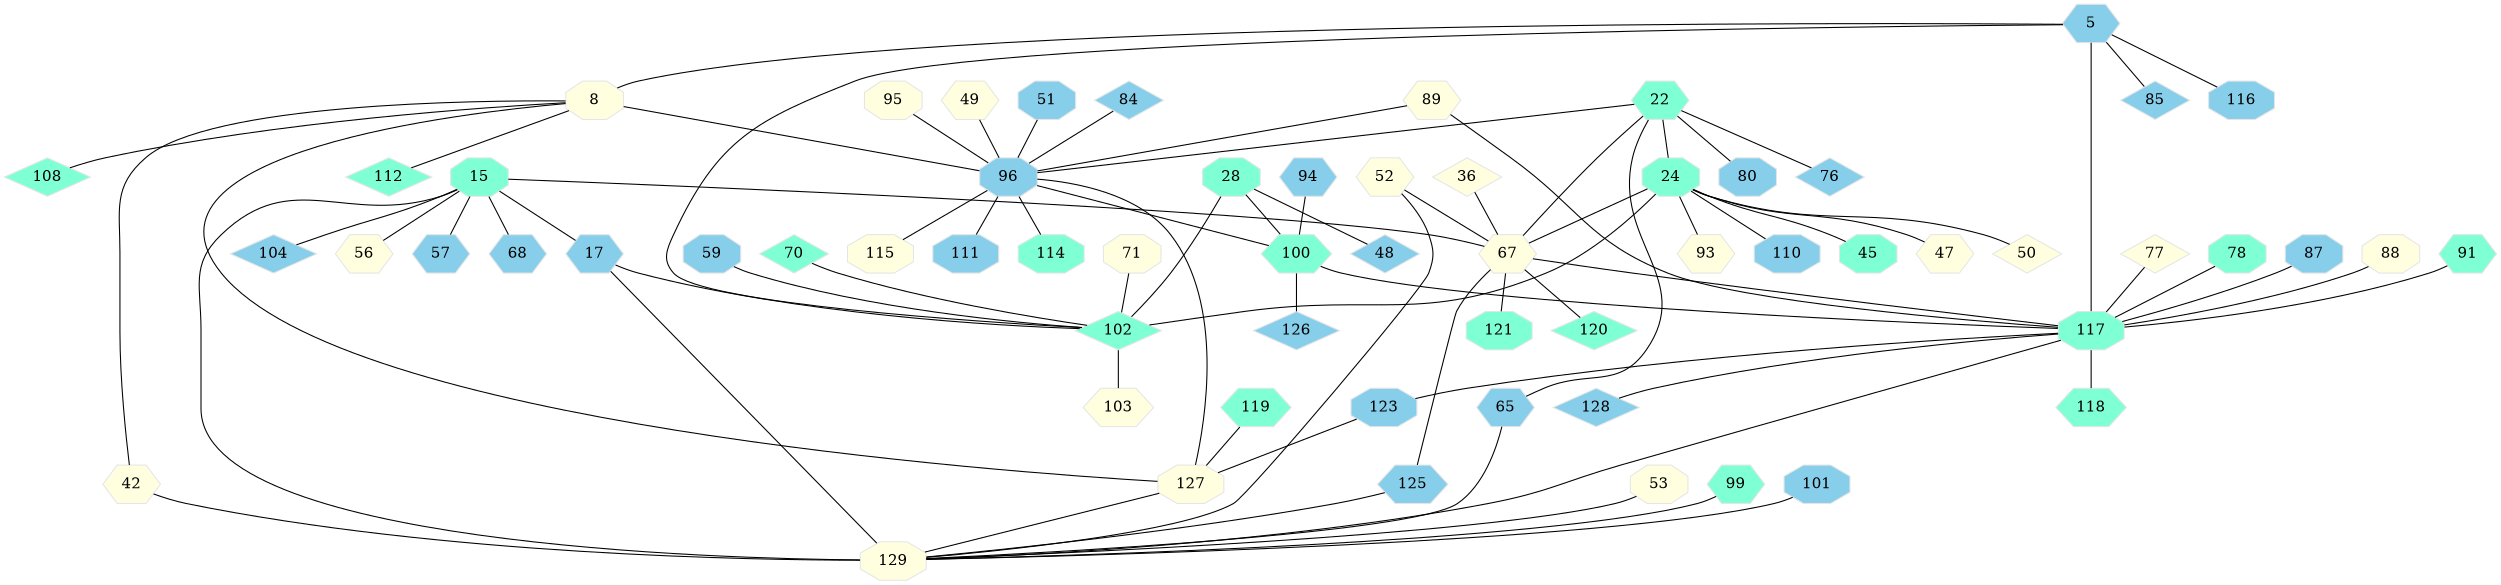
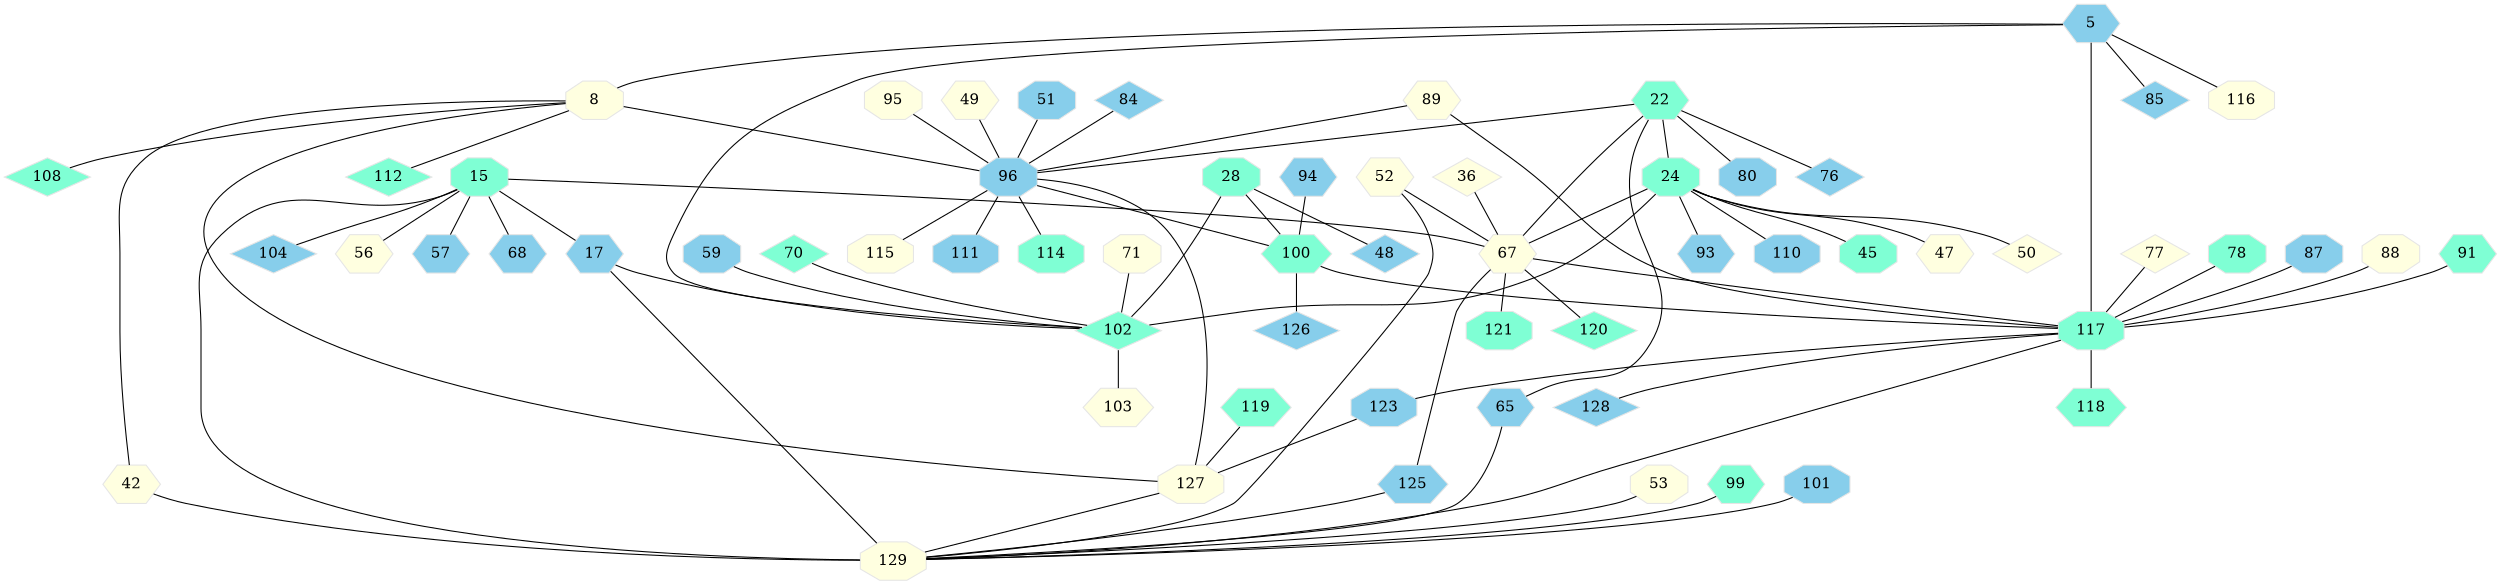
(2241, 100) -> (2241, 100)
(1706, 254) -> (1706, 254)
